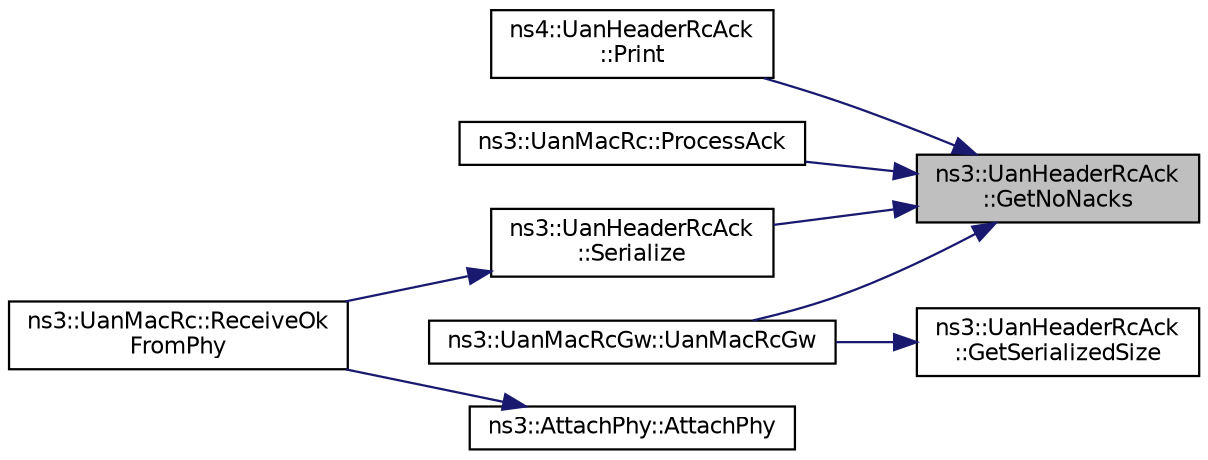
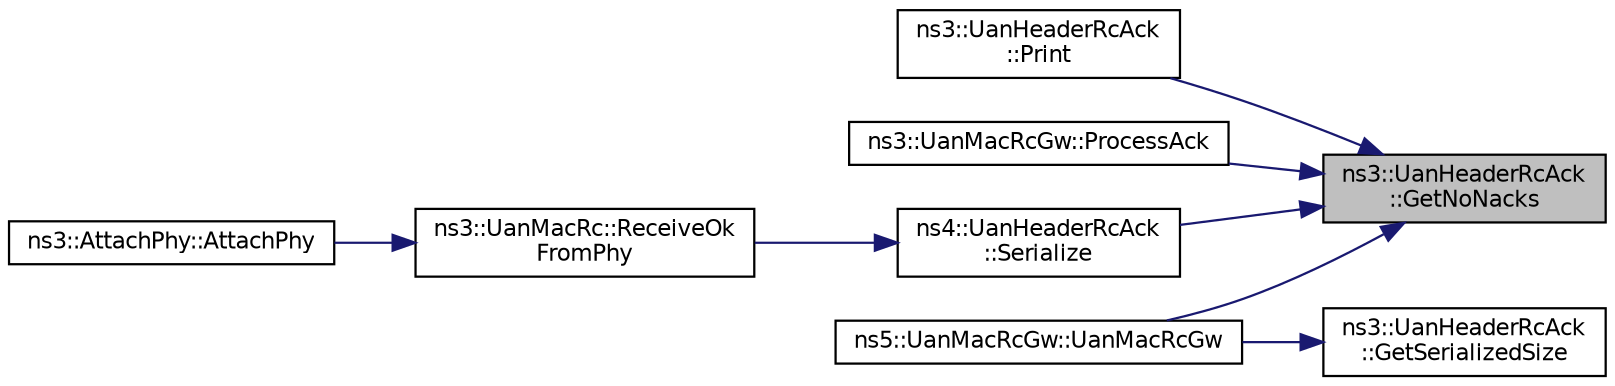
(632, 44) -> (1039, 44)
(632, 143) -> (1039, 143)
(632, 243) -> (1039, 243)
(632, 342) -> (1039, 342)
(425, 386) -> (364, 243)
